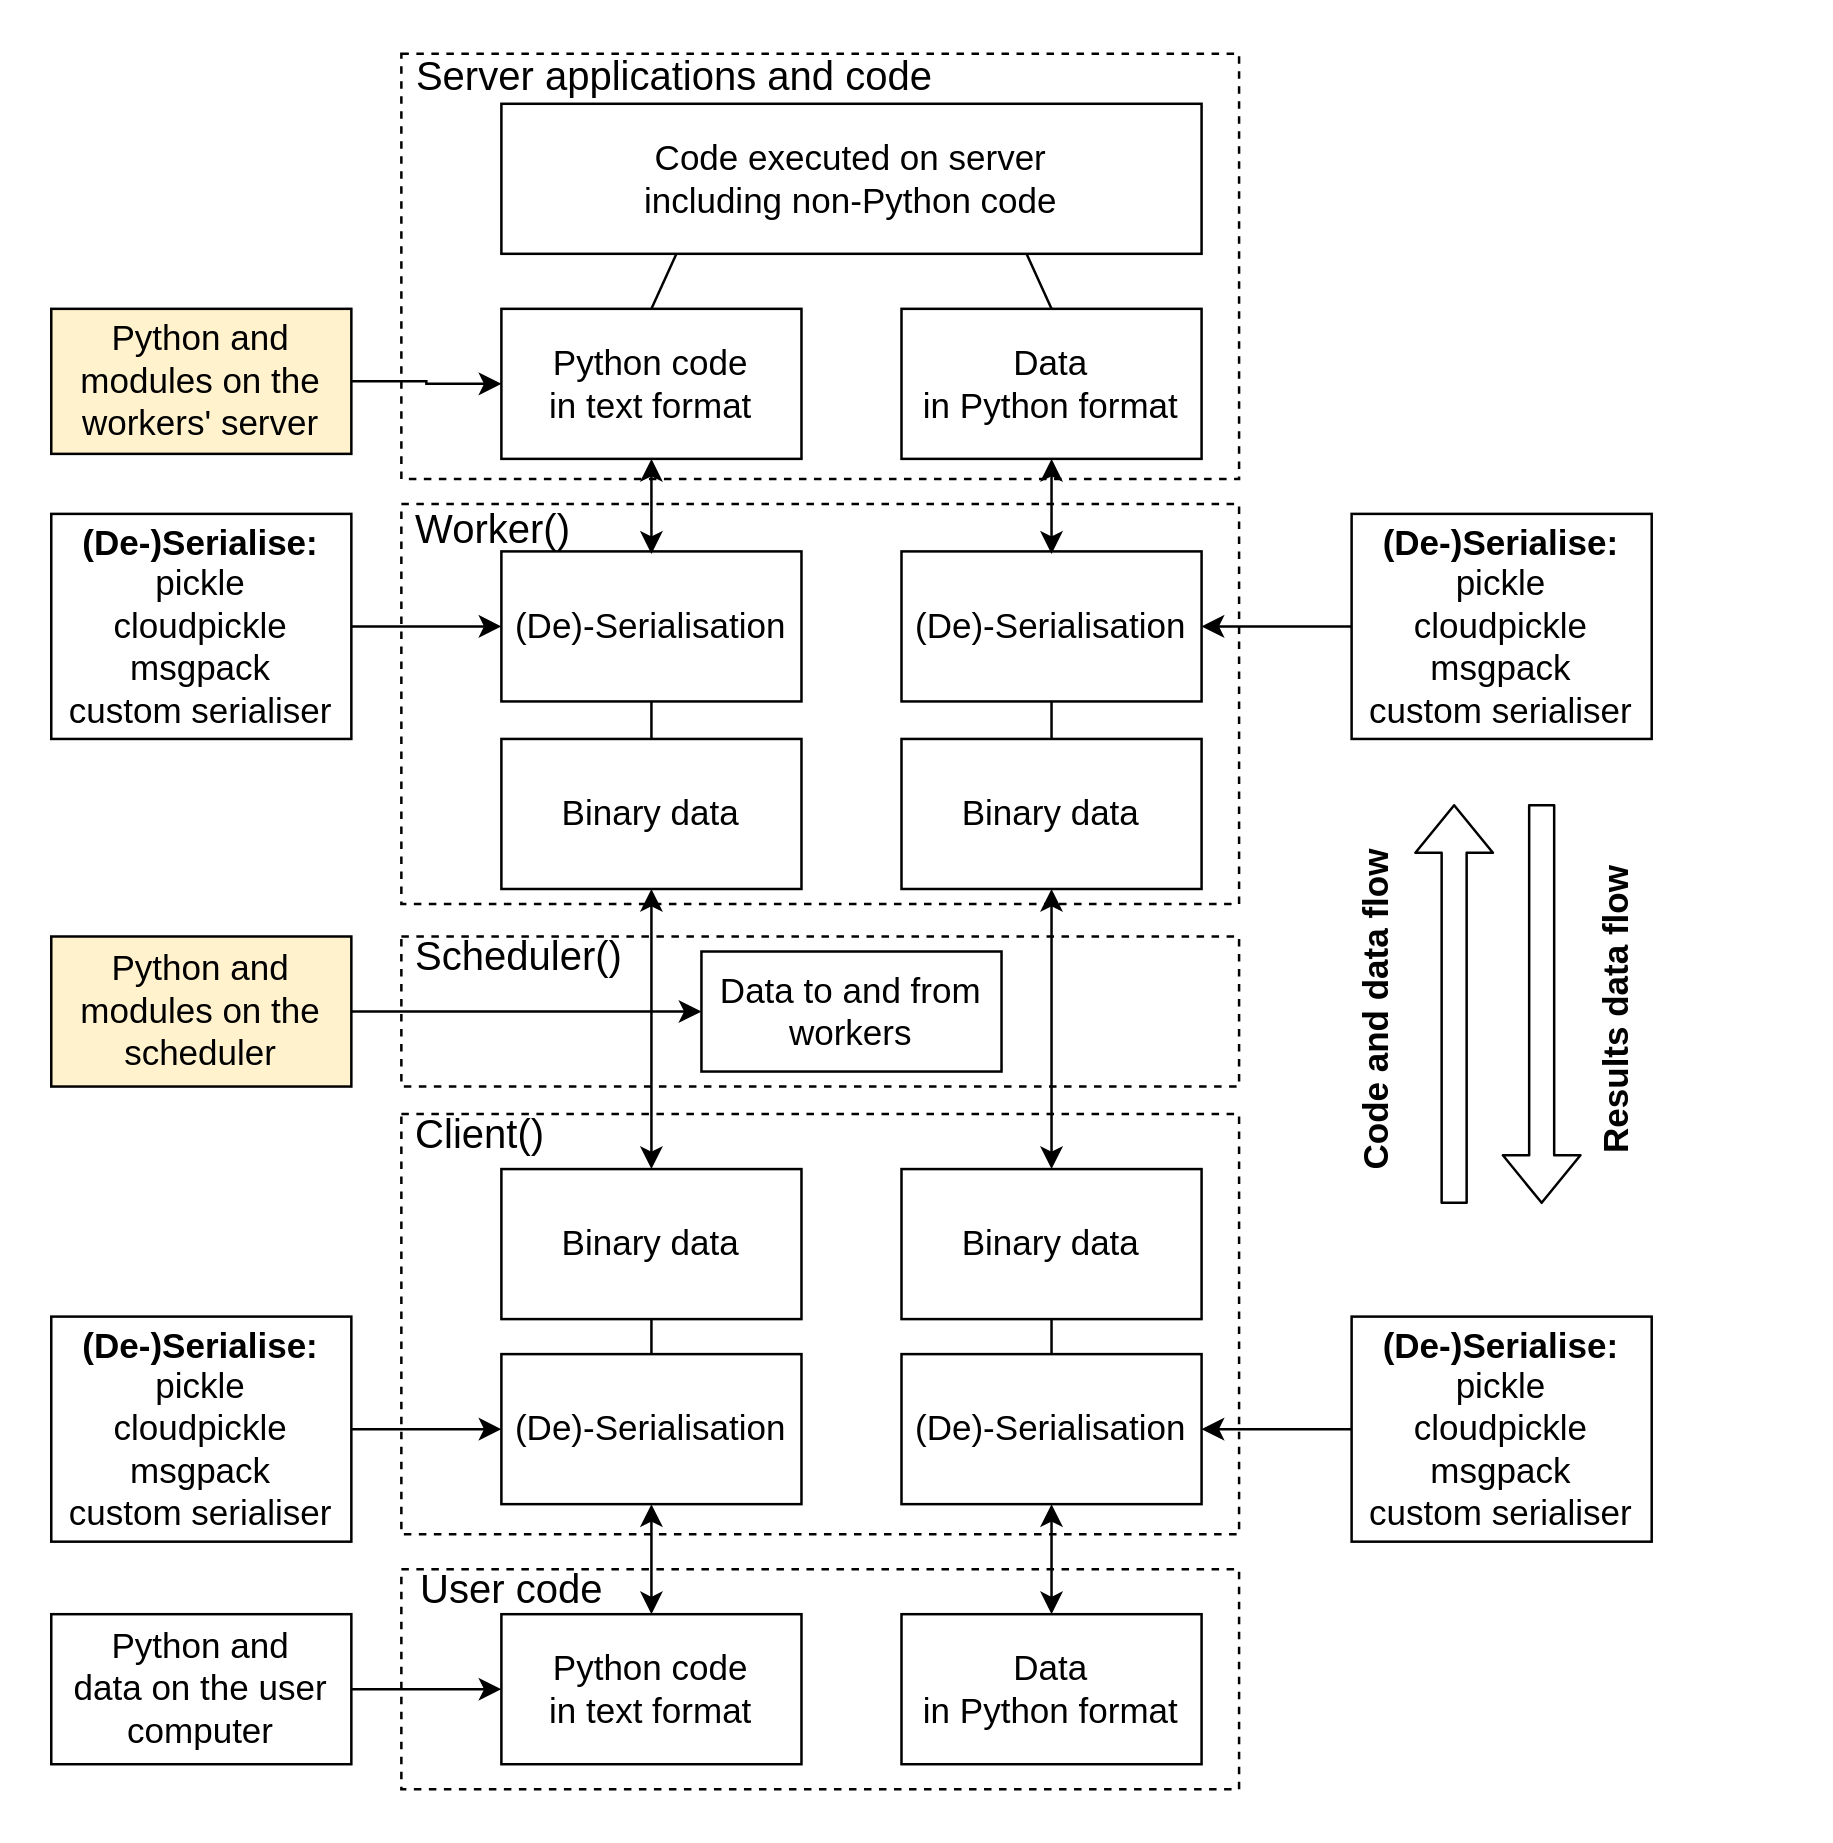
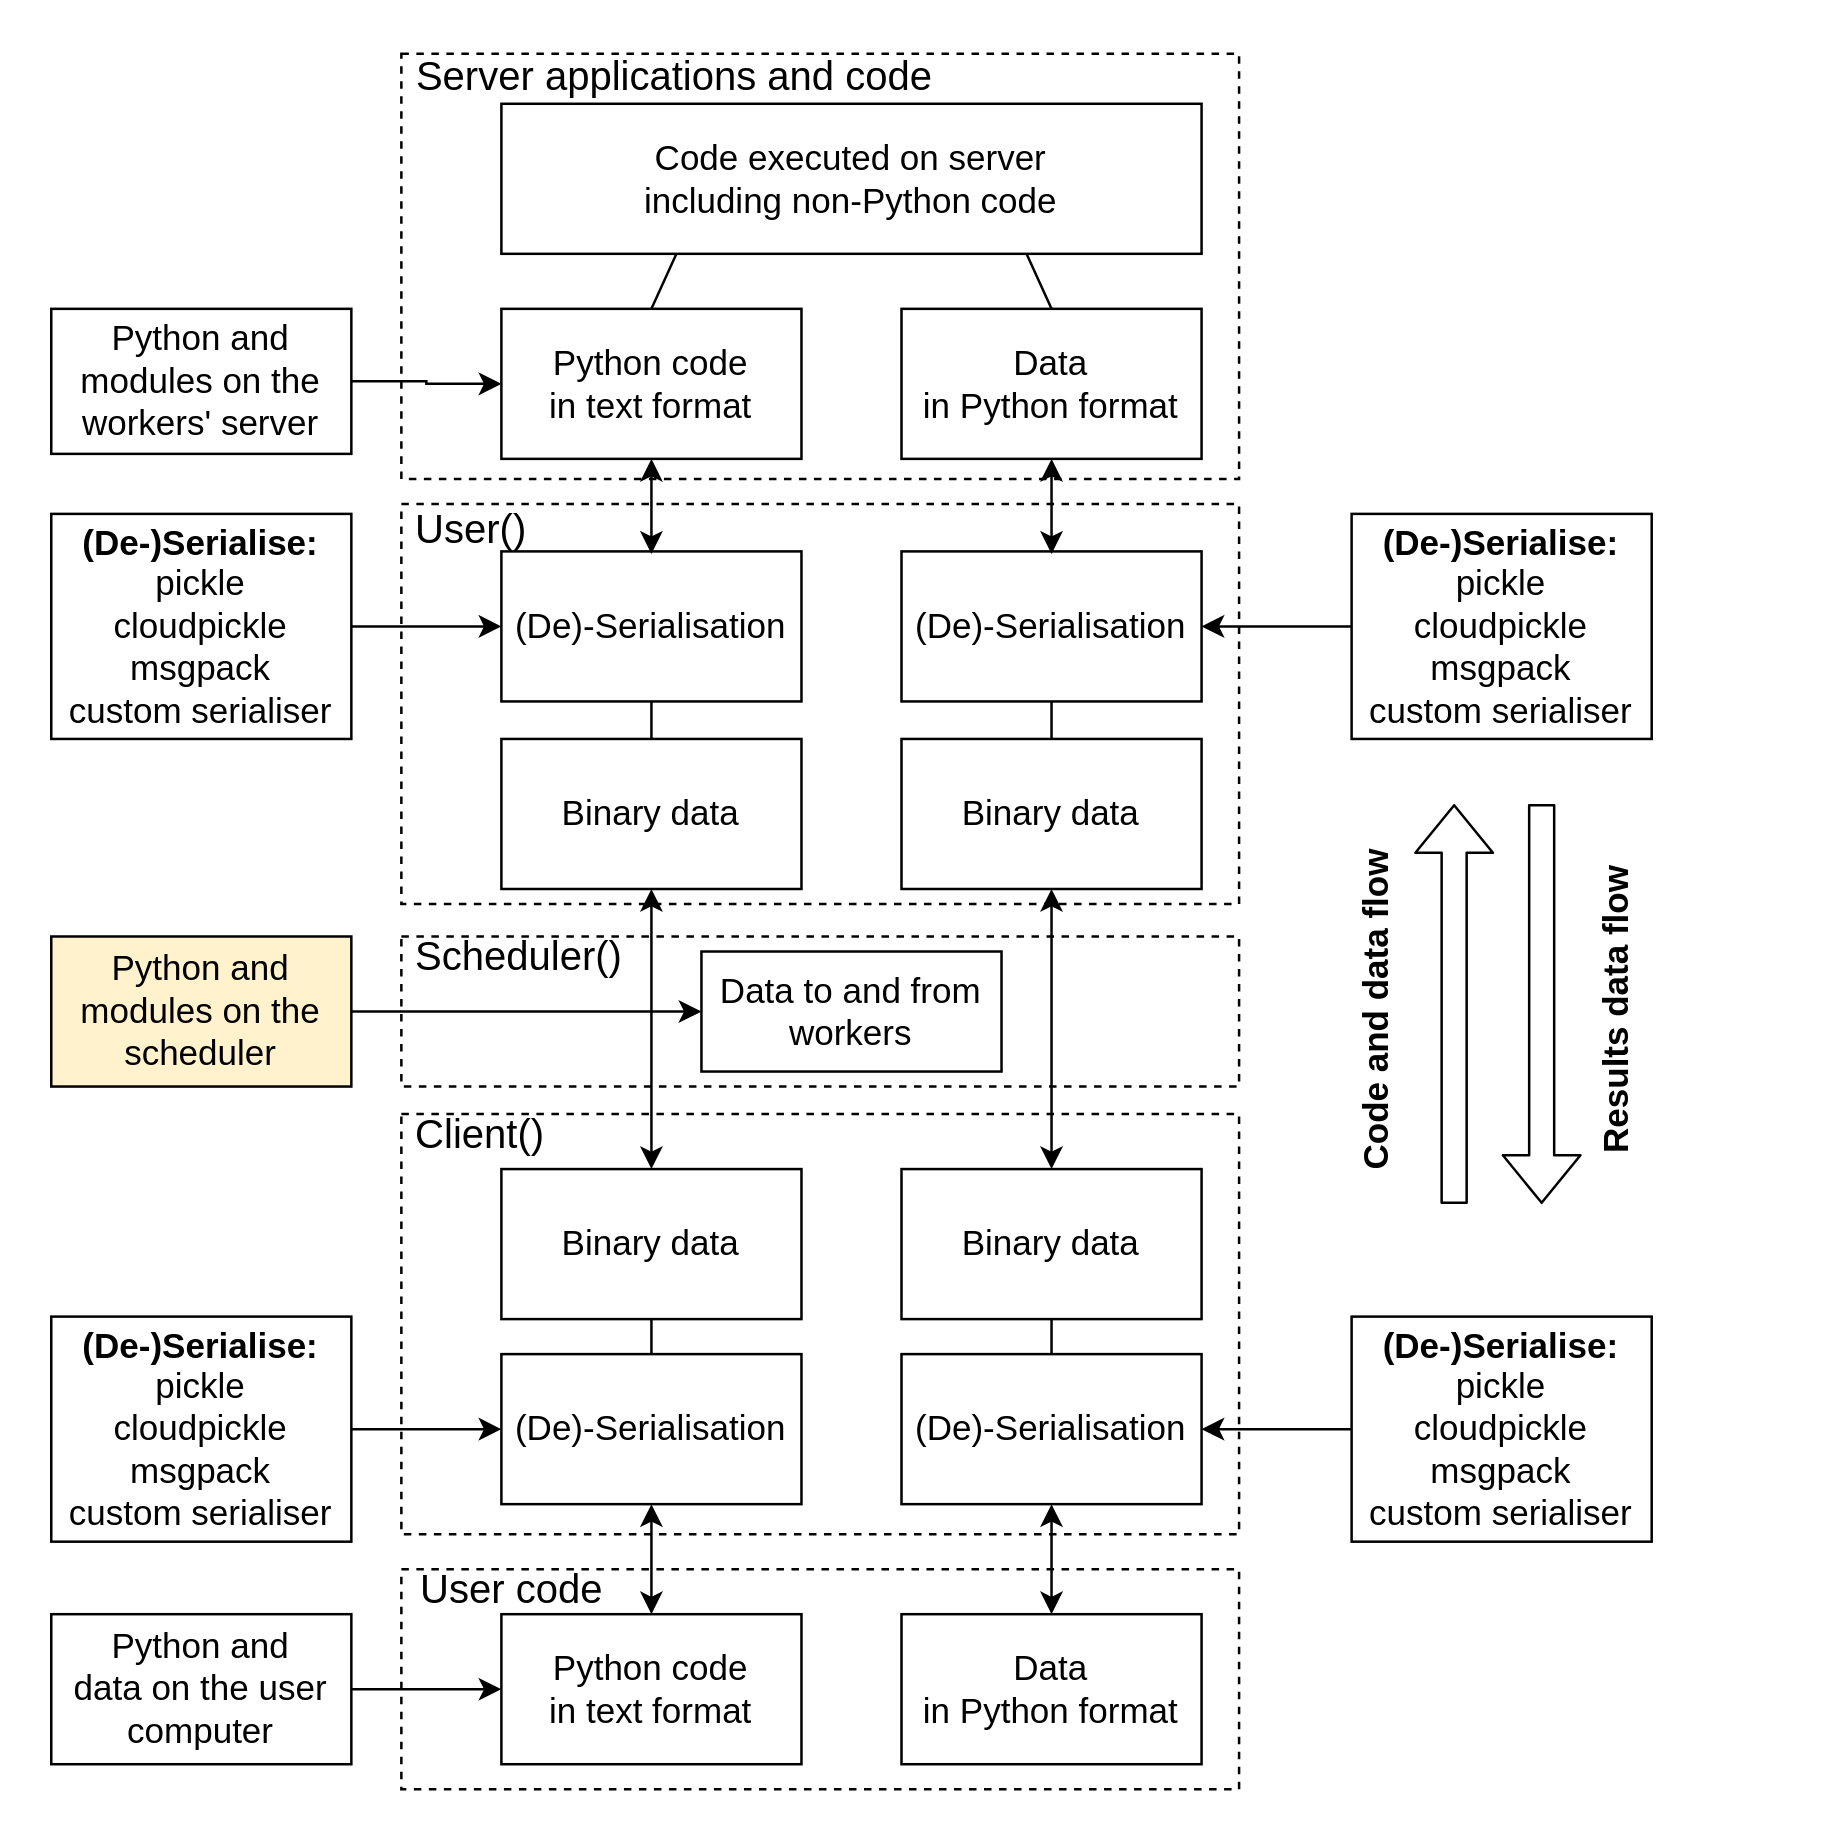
(201, 381) -> (201, 381)
(506, 529) -> (483, 529)
